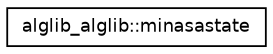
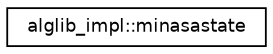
(137, 27) -> (137, 27)
